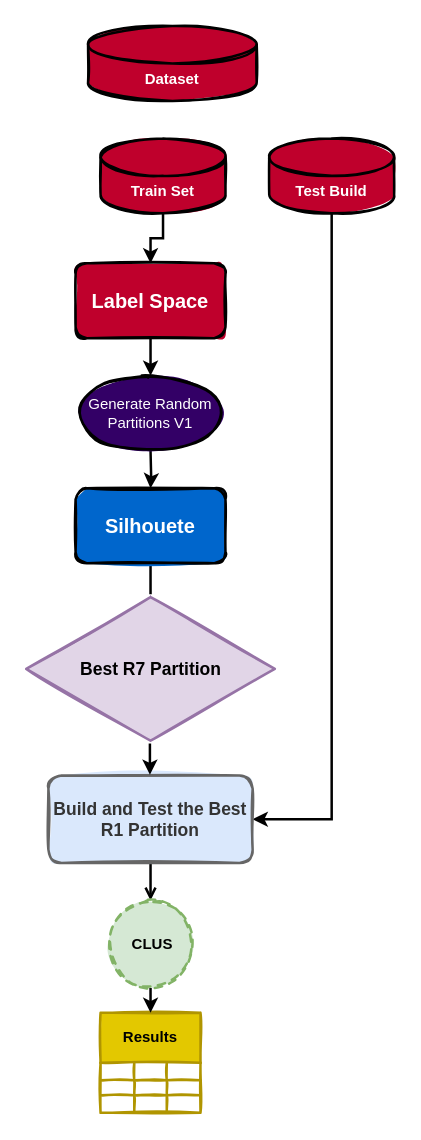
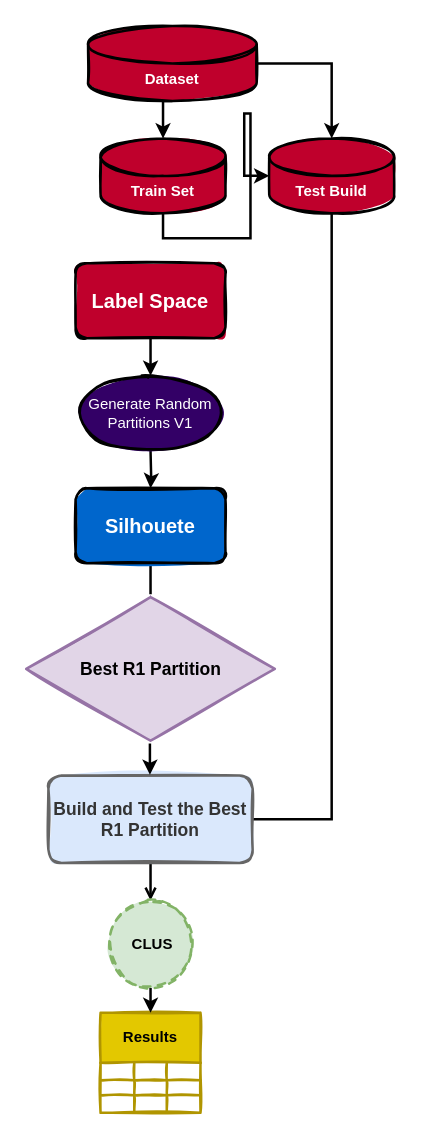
none -> (327, 63)
none -> (163, 115)
(152, 238) -> (251, 180)
(151, 669) -> (151, 669)
(265, 819) -> (261, 819)
